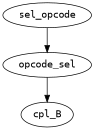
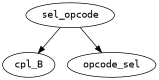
(47, 86) -> (52, 38)
